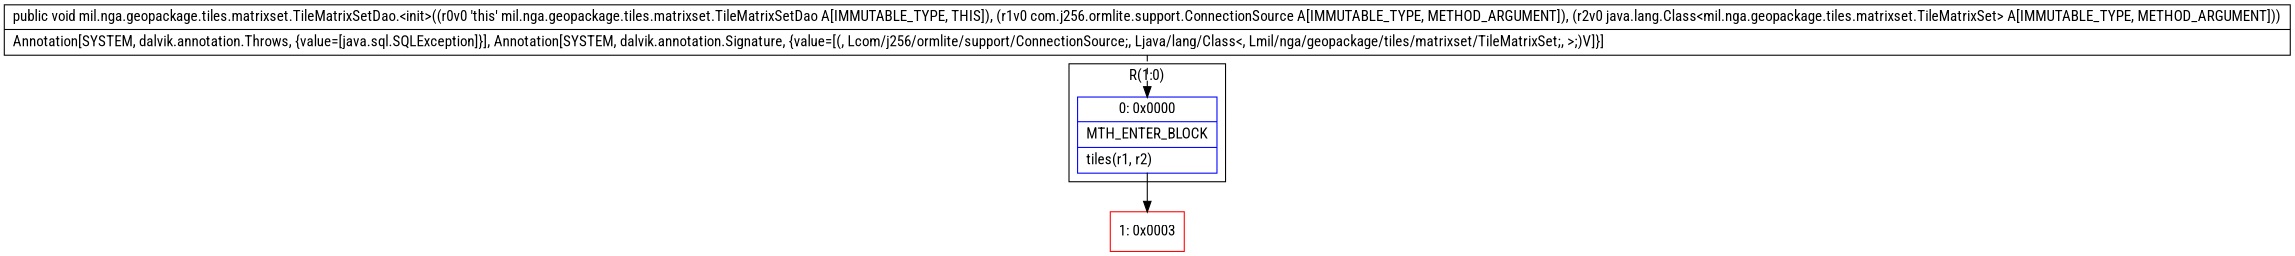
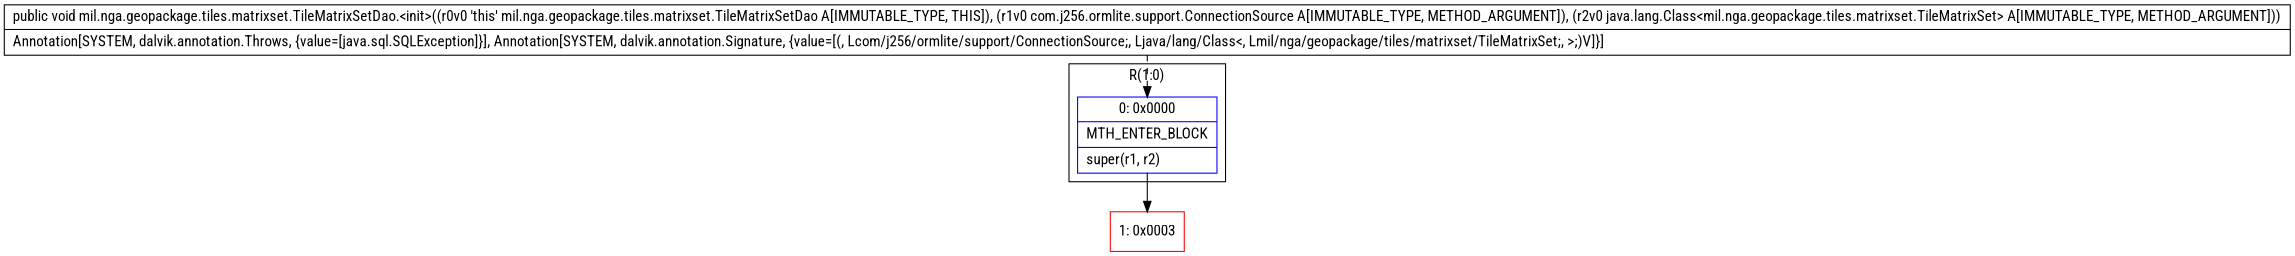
(1119, 160) -> (1124, 160)
